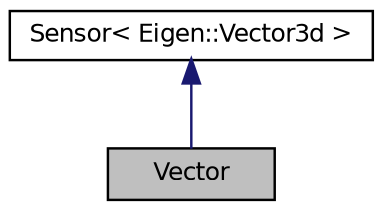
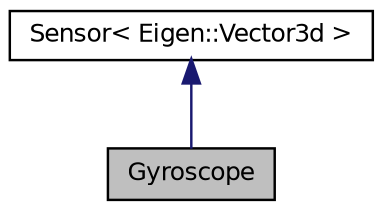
(191, 174) -> (191, 174)
